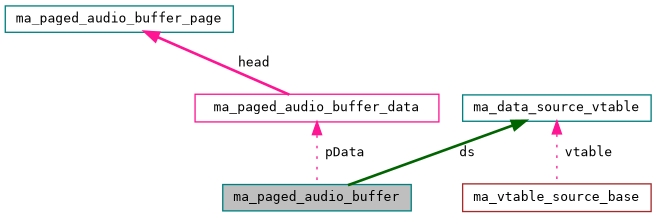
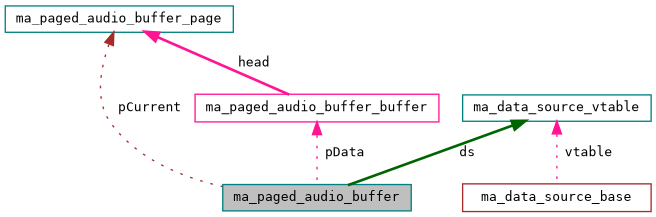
(317, 108) -> (317, 108)
none -> (127, 141)
(557, 198) -> (557, 198)
